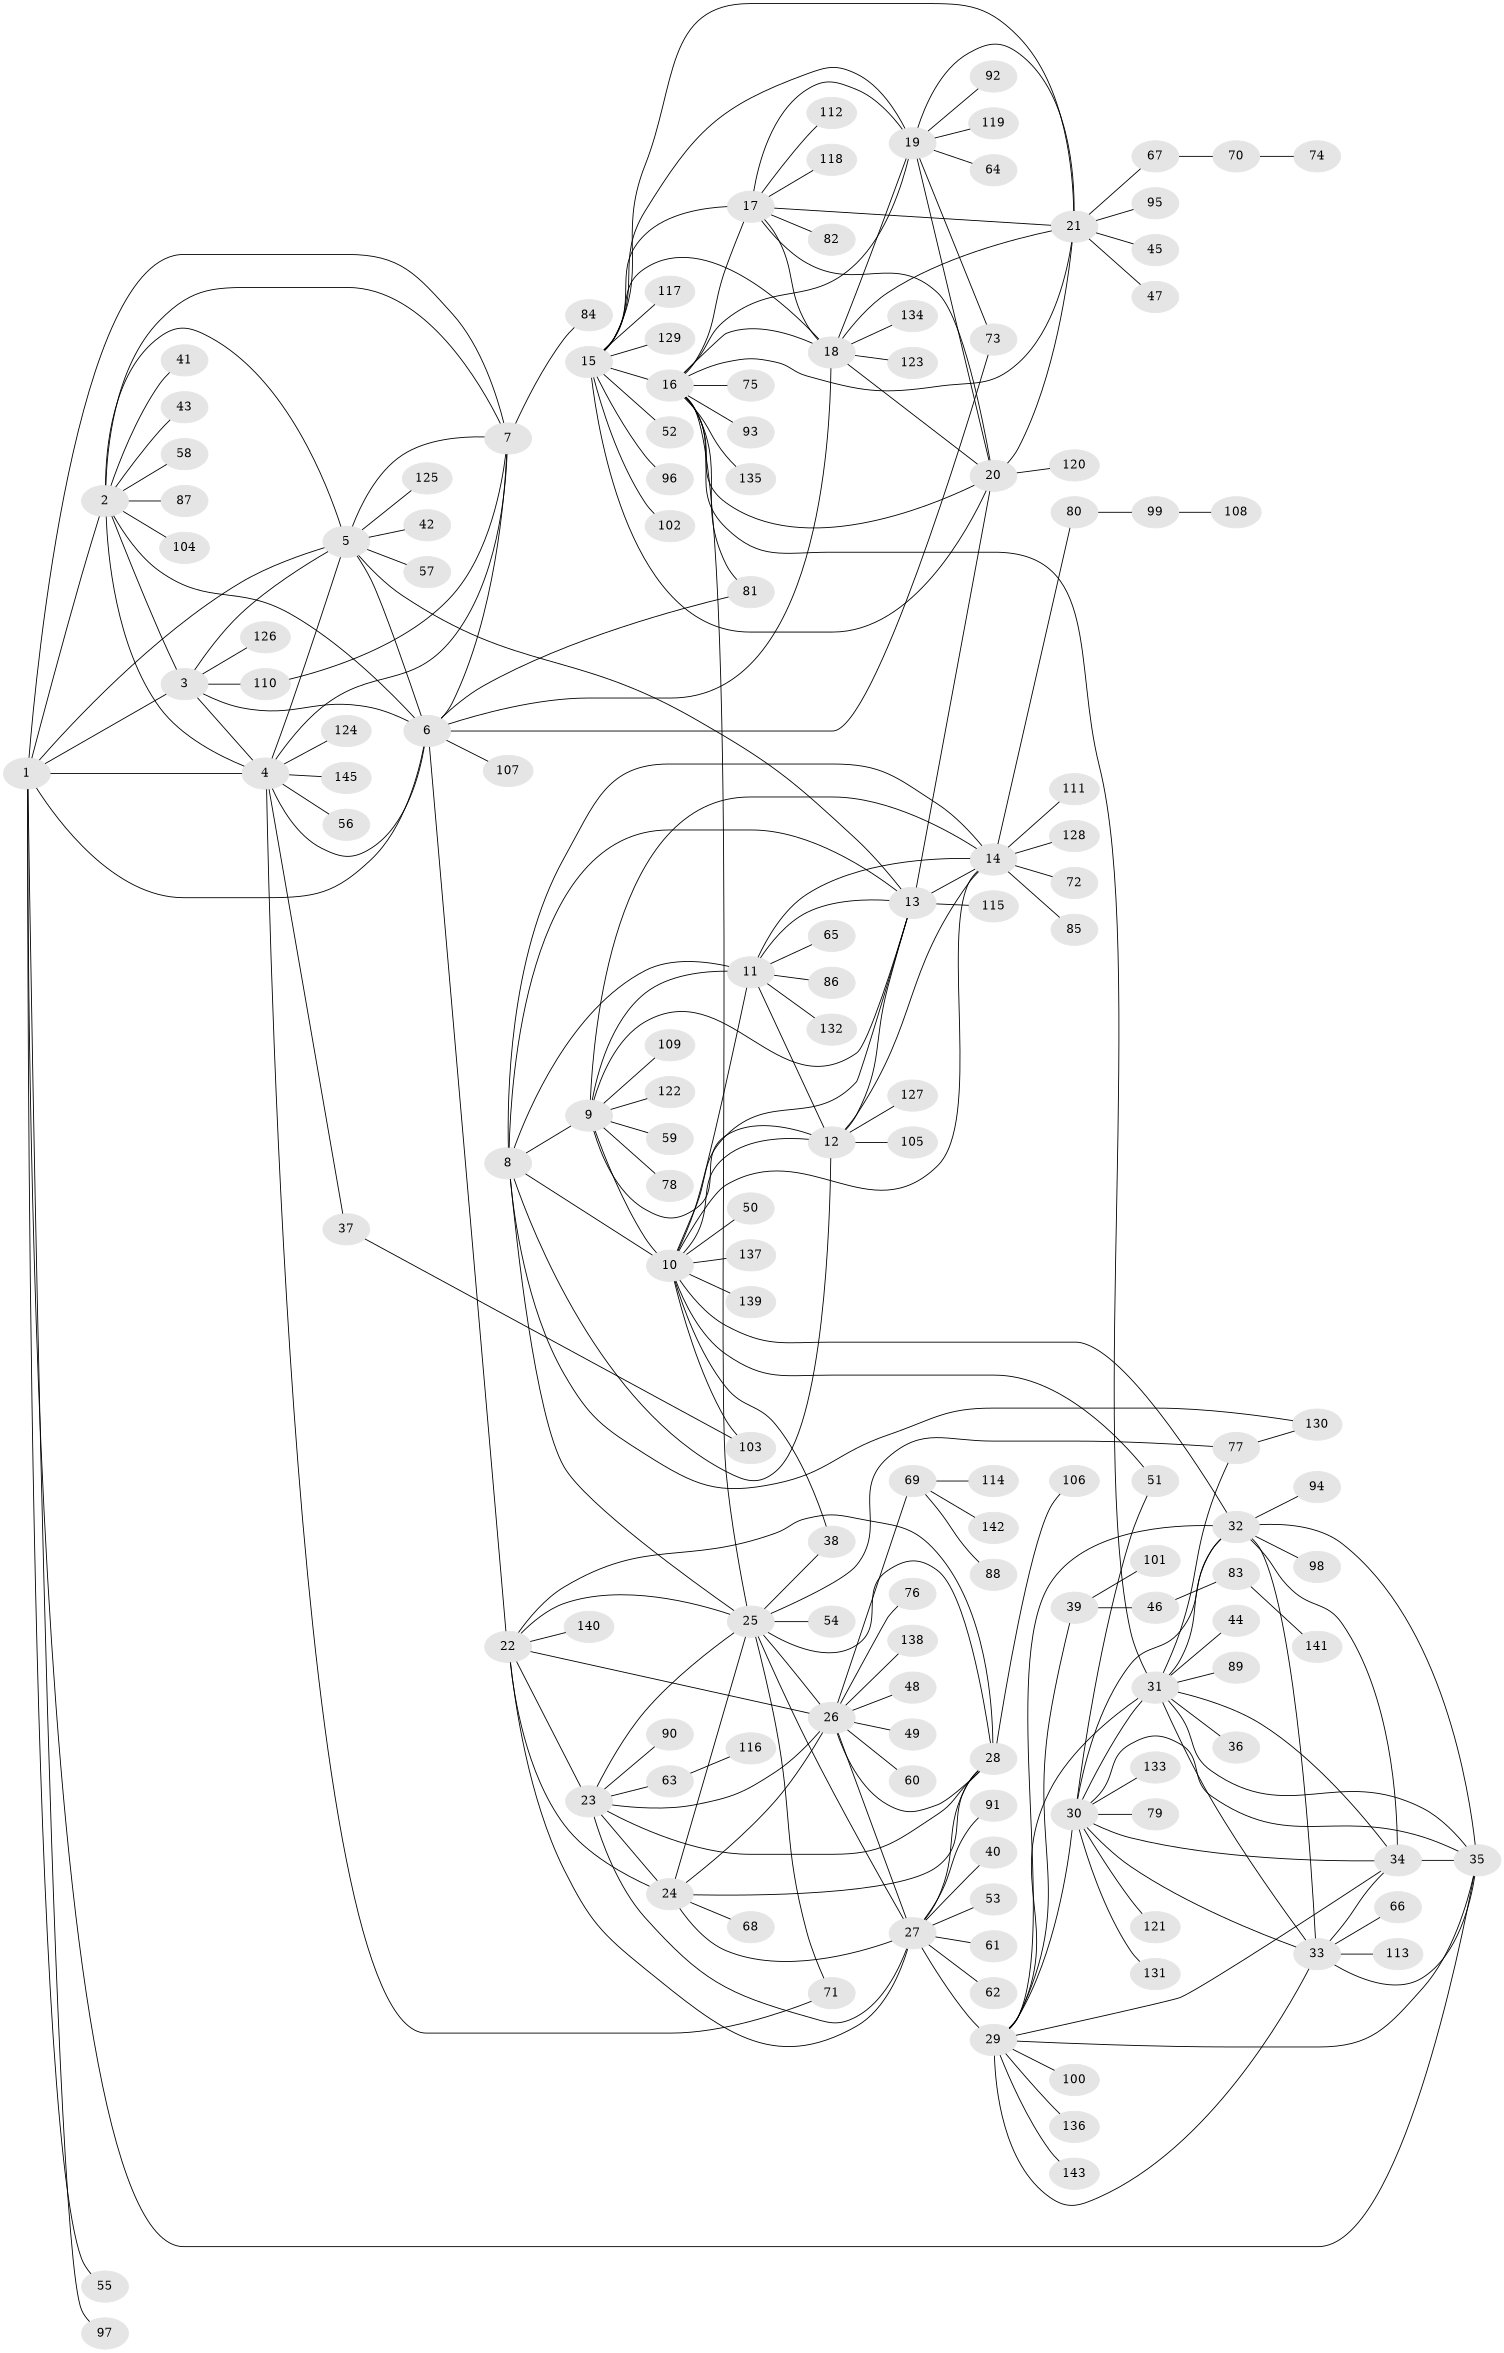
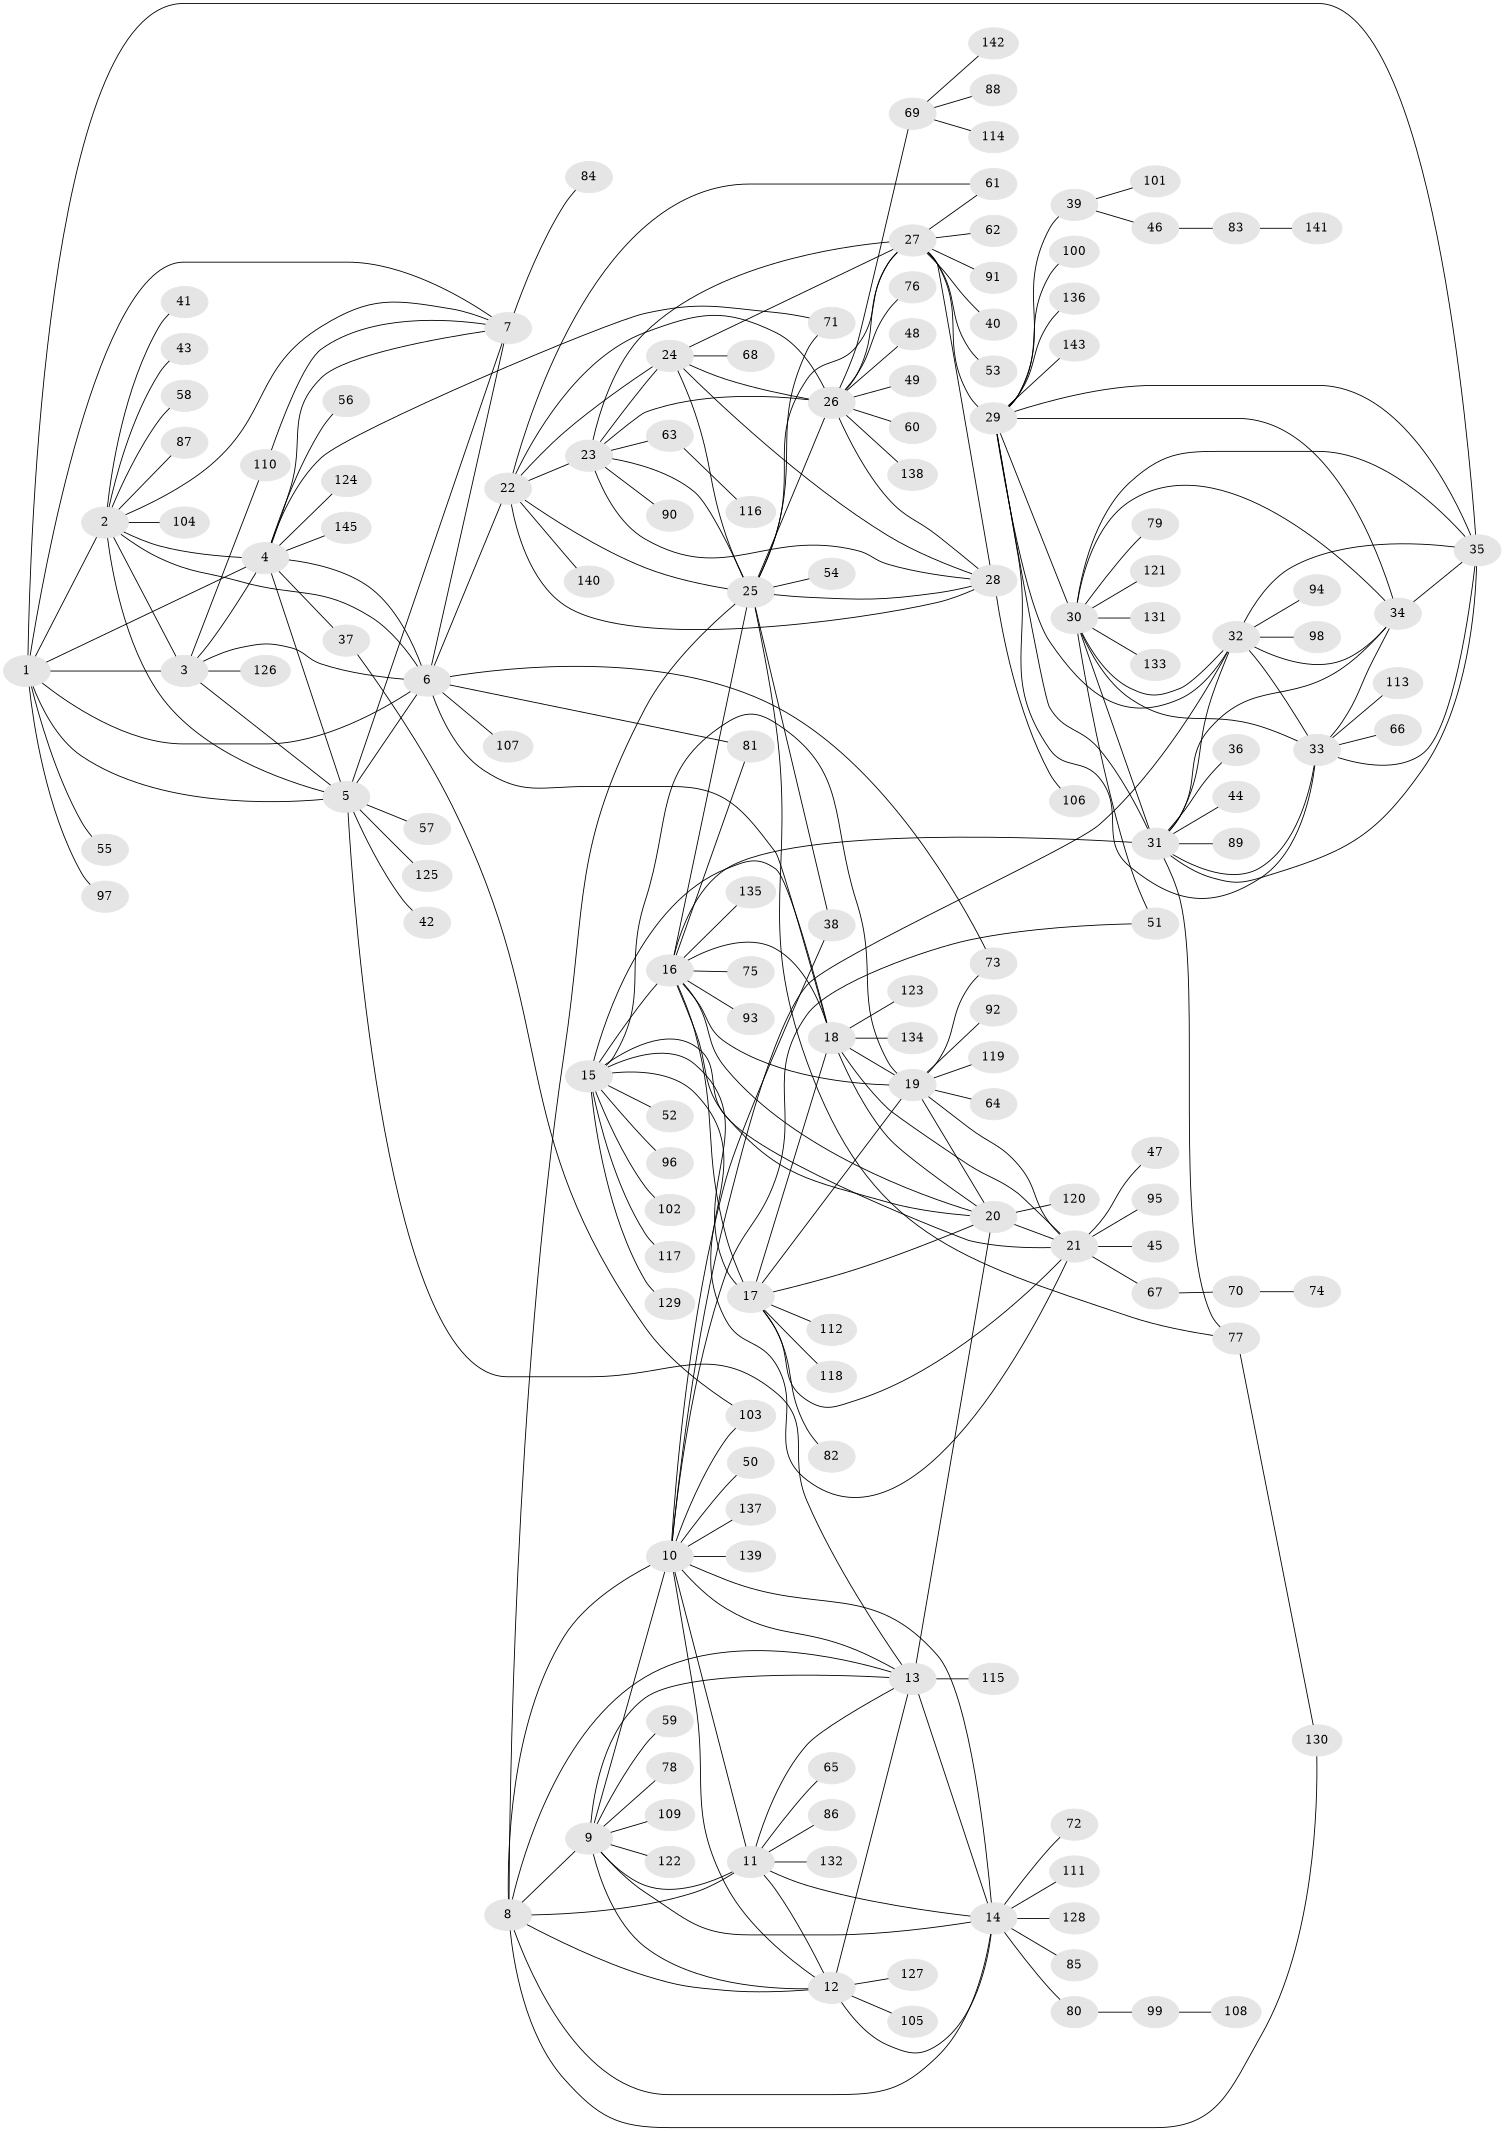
(641, 1965) -> (667, 212)
